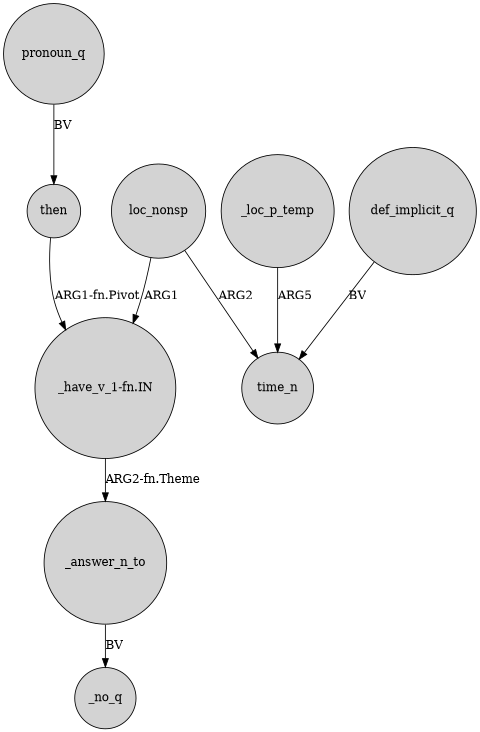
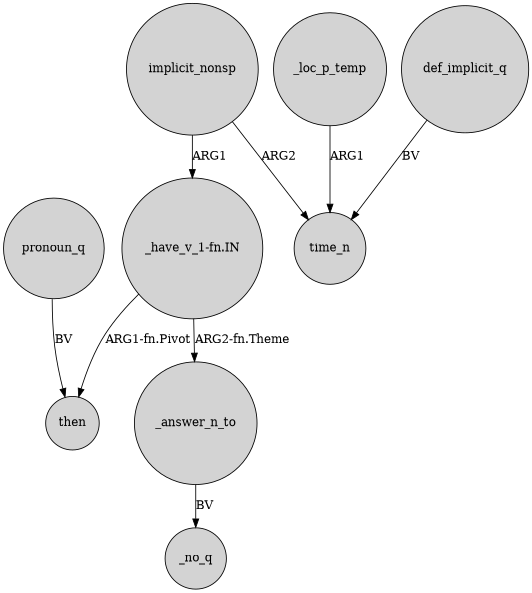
(159, 211) -> (192, 69)
(51, 281) -> (103, 337)
(295, 296) -> (347, 157)
